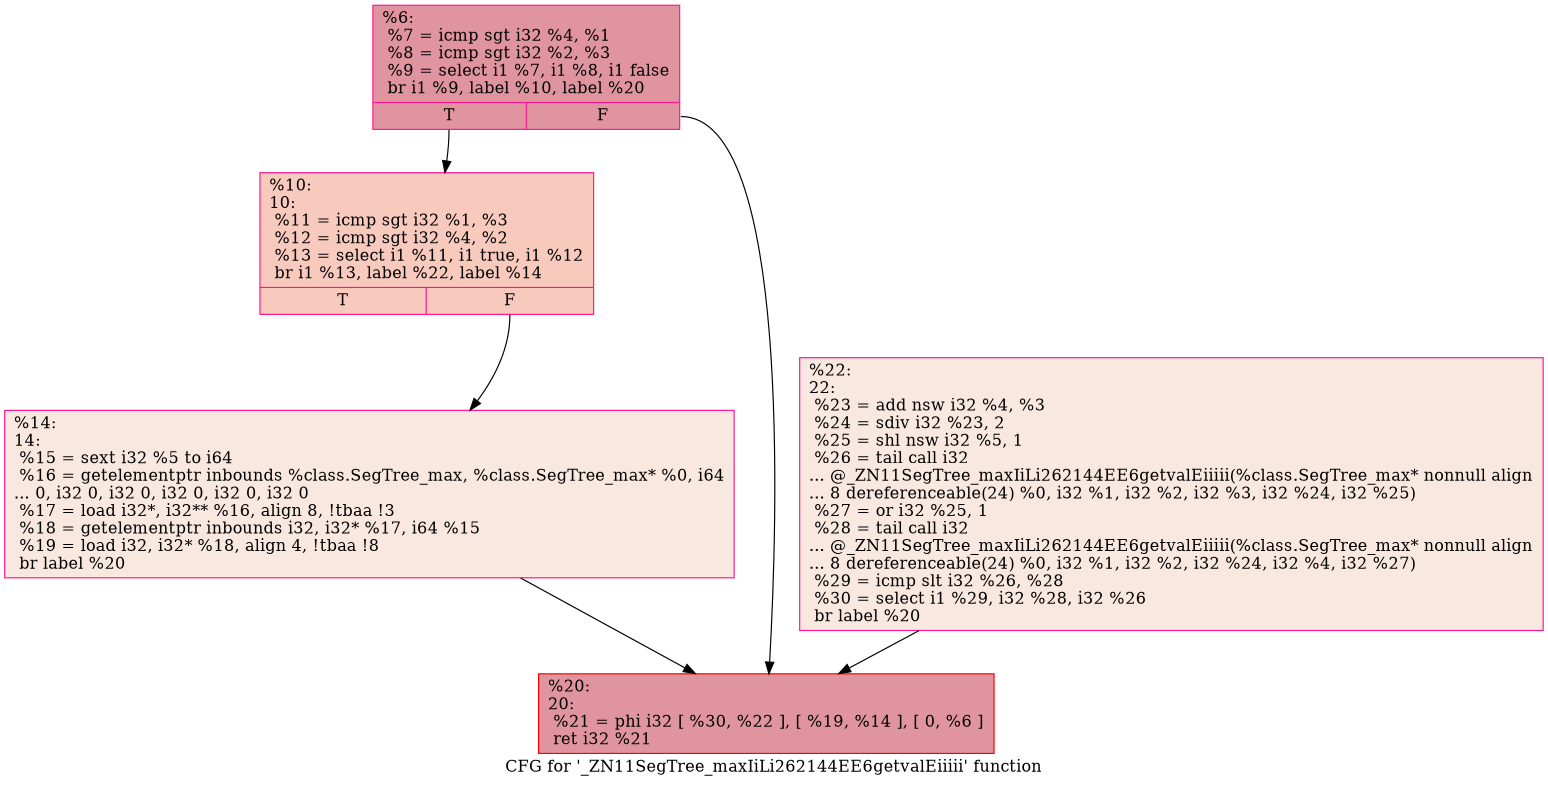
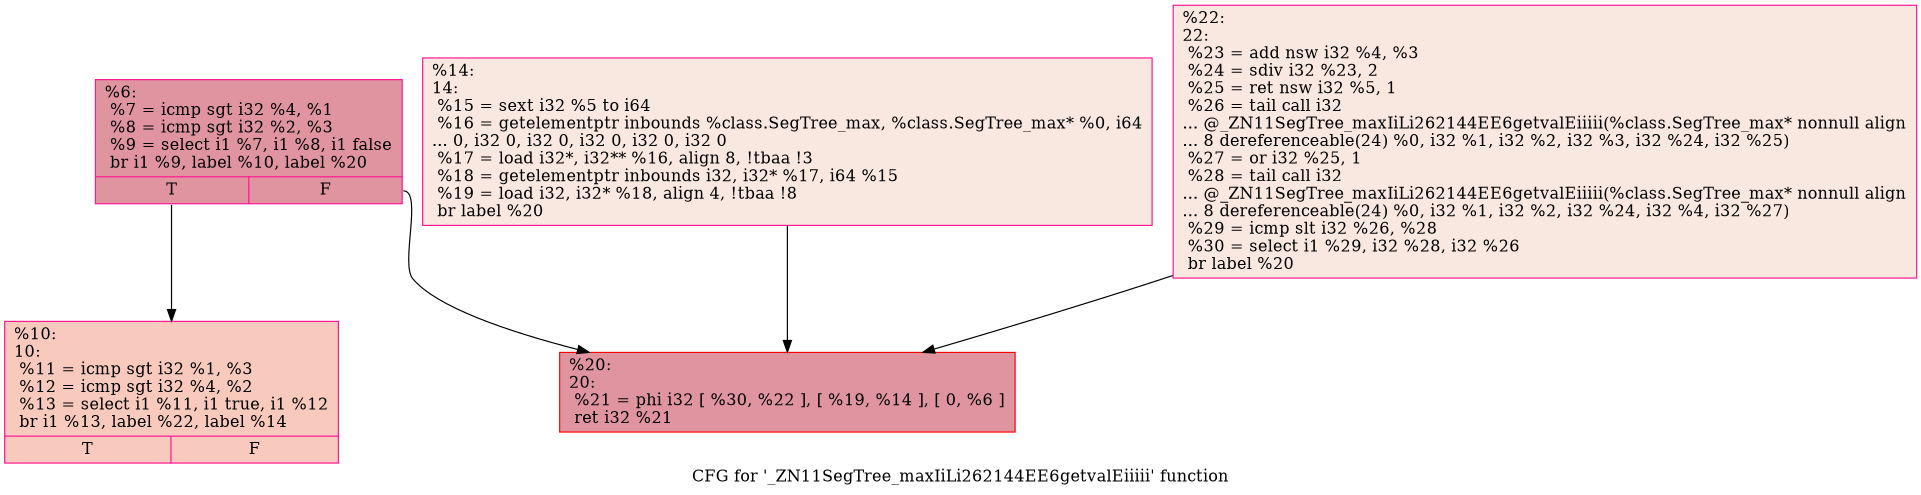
(501, 360) -> none
(917, 441) -> (1290, 88)
